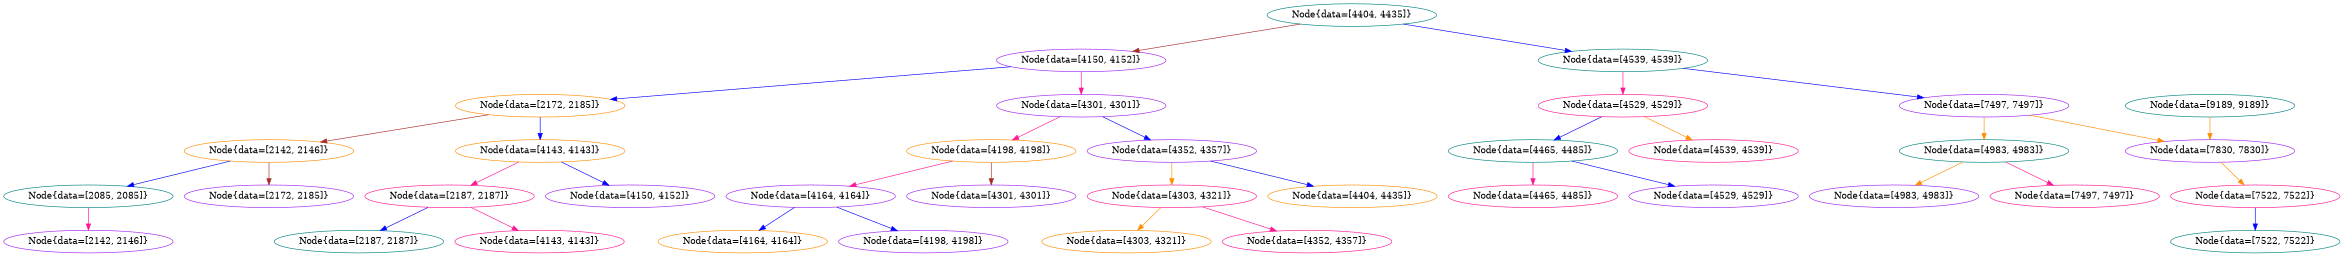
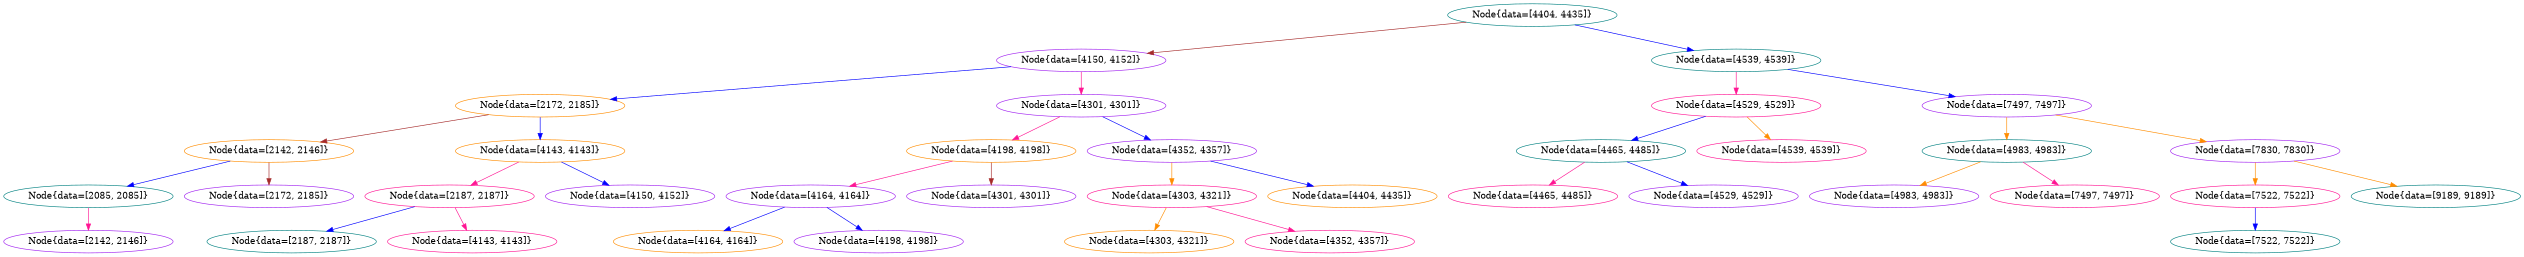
(2210, 125) -> (2342, 173)
